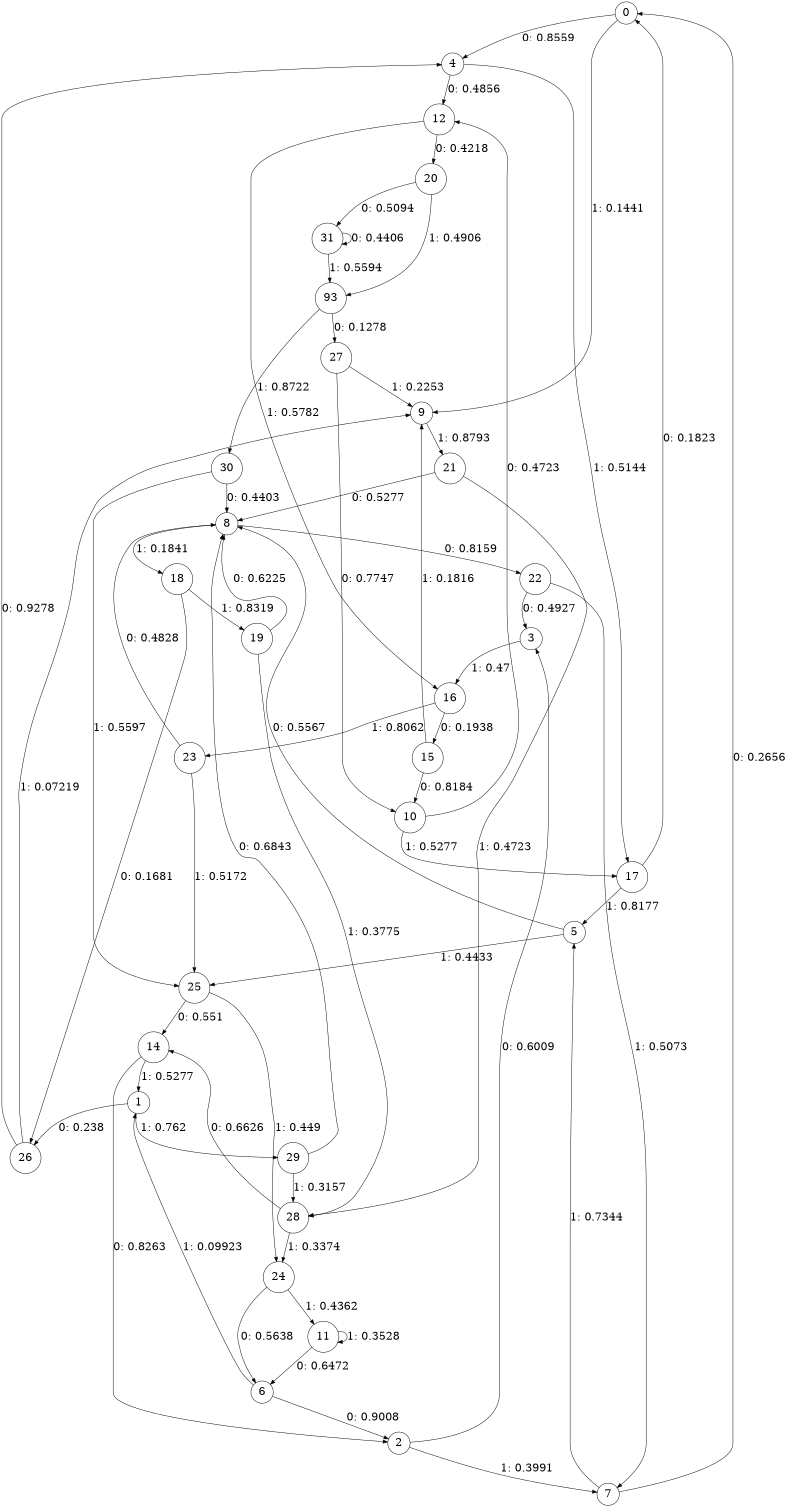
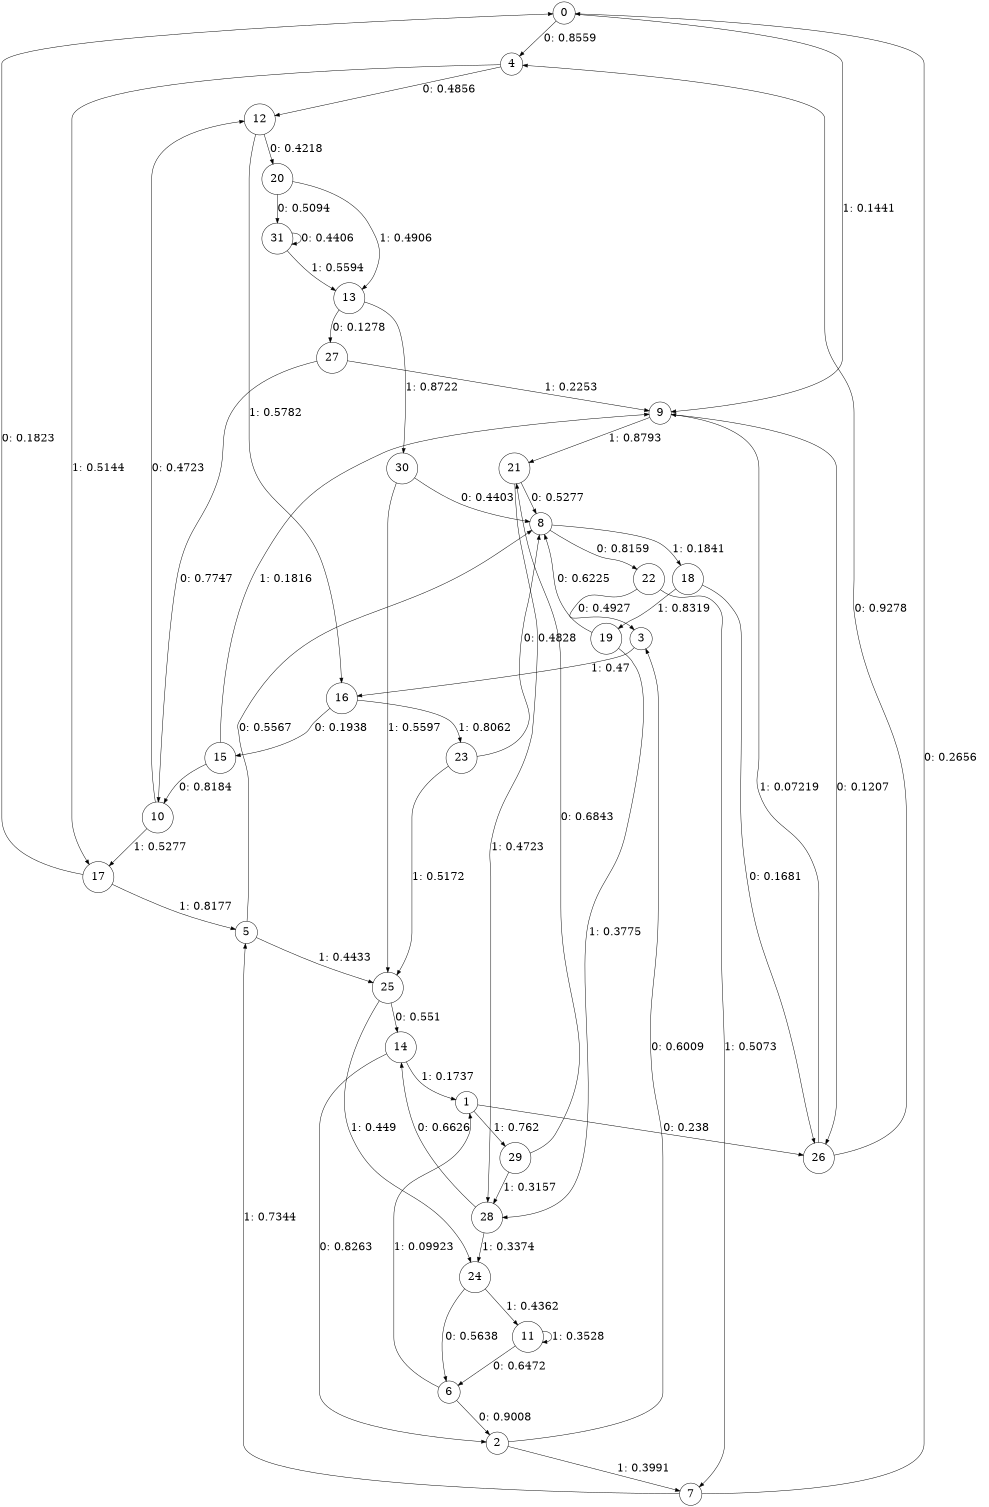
(331, 298) -> (349, 298)
none -> (836, 715)
(253, 858) -> (561, 827)
(173, 1077) -> (453, 1077)
